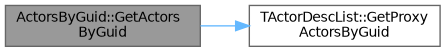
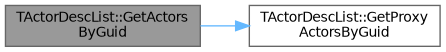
(103, 26) -> (103, 26)
